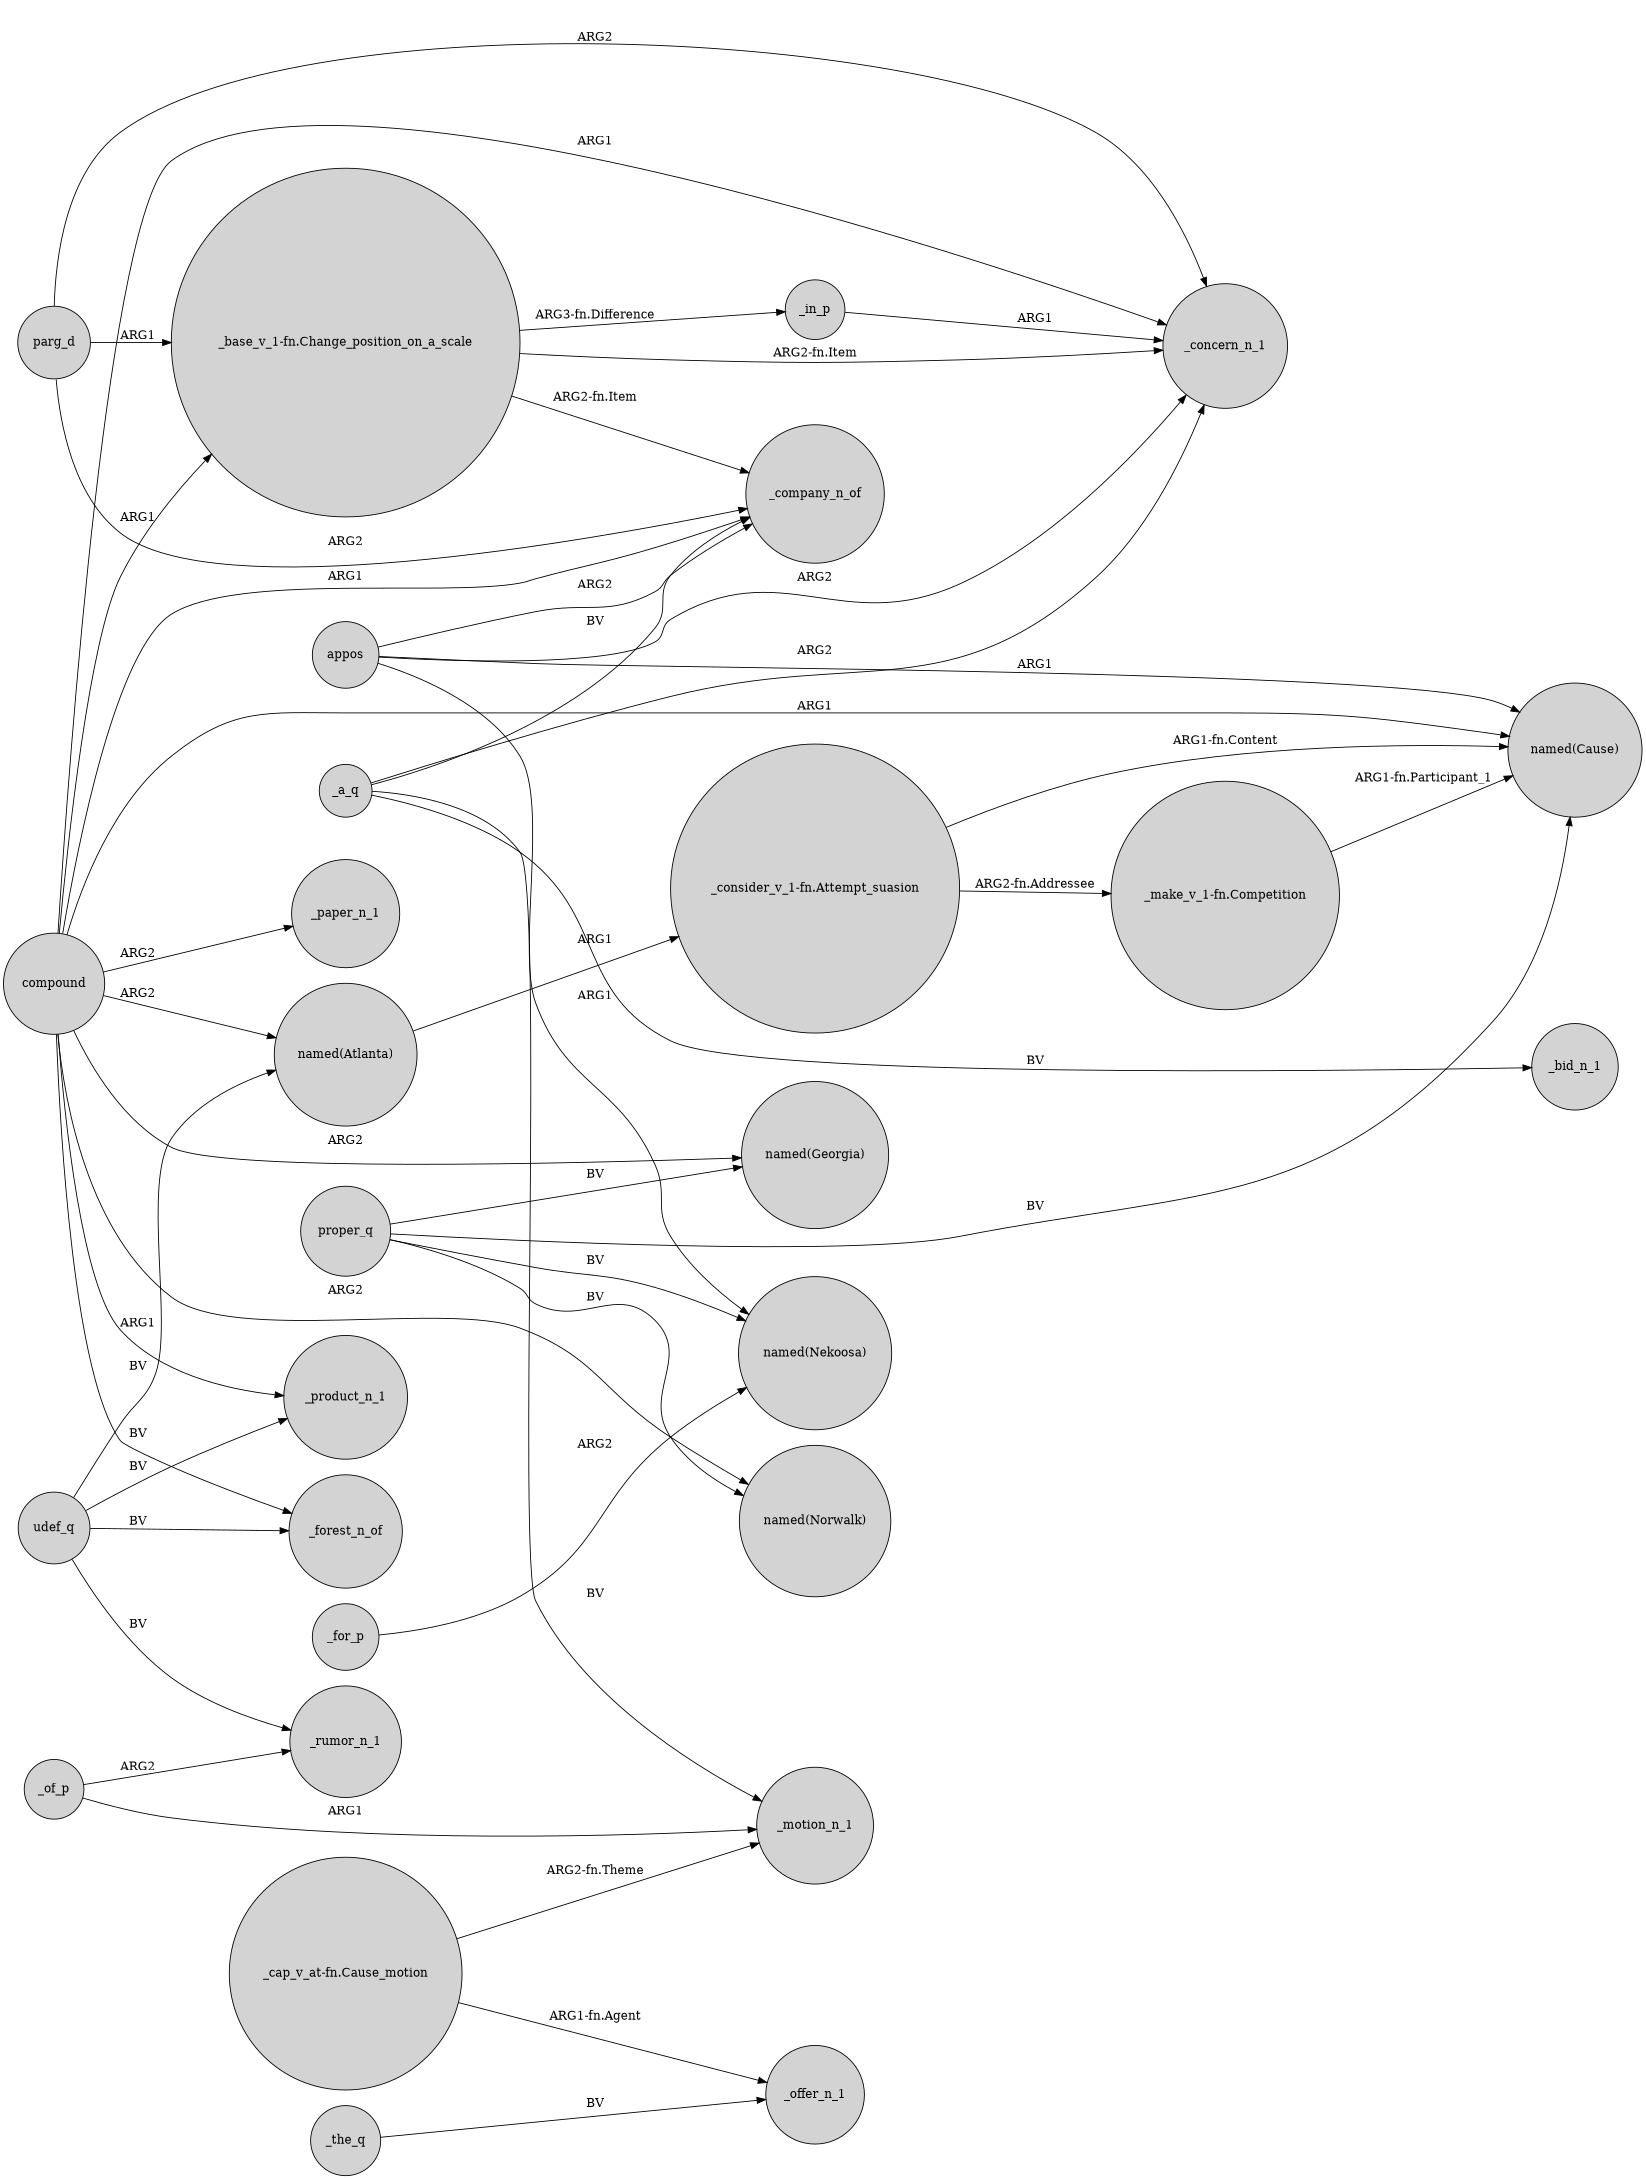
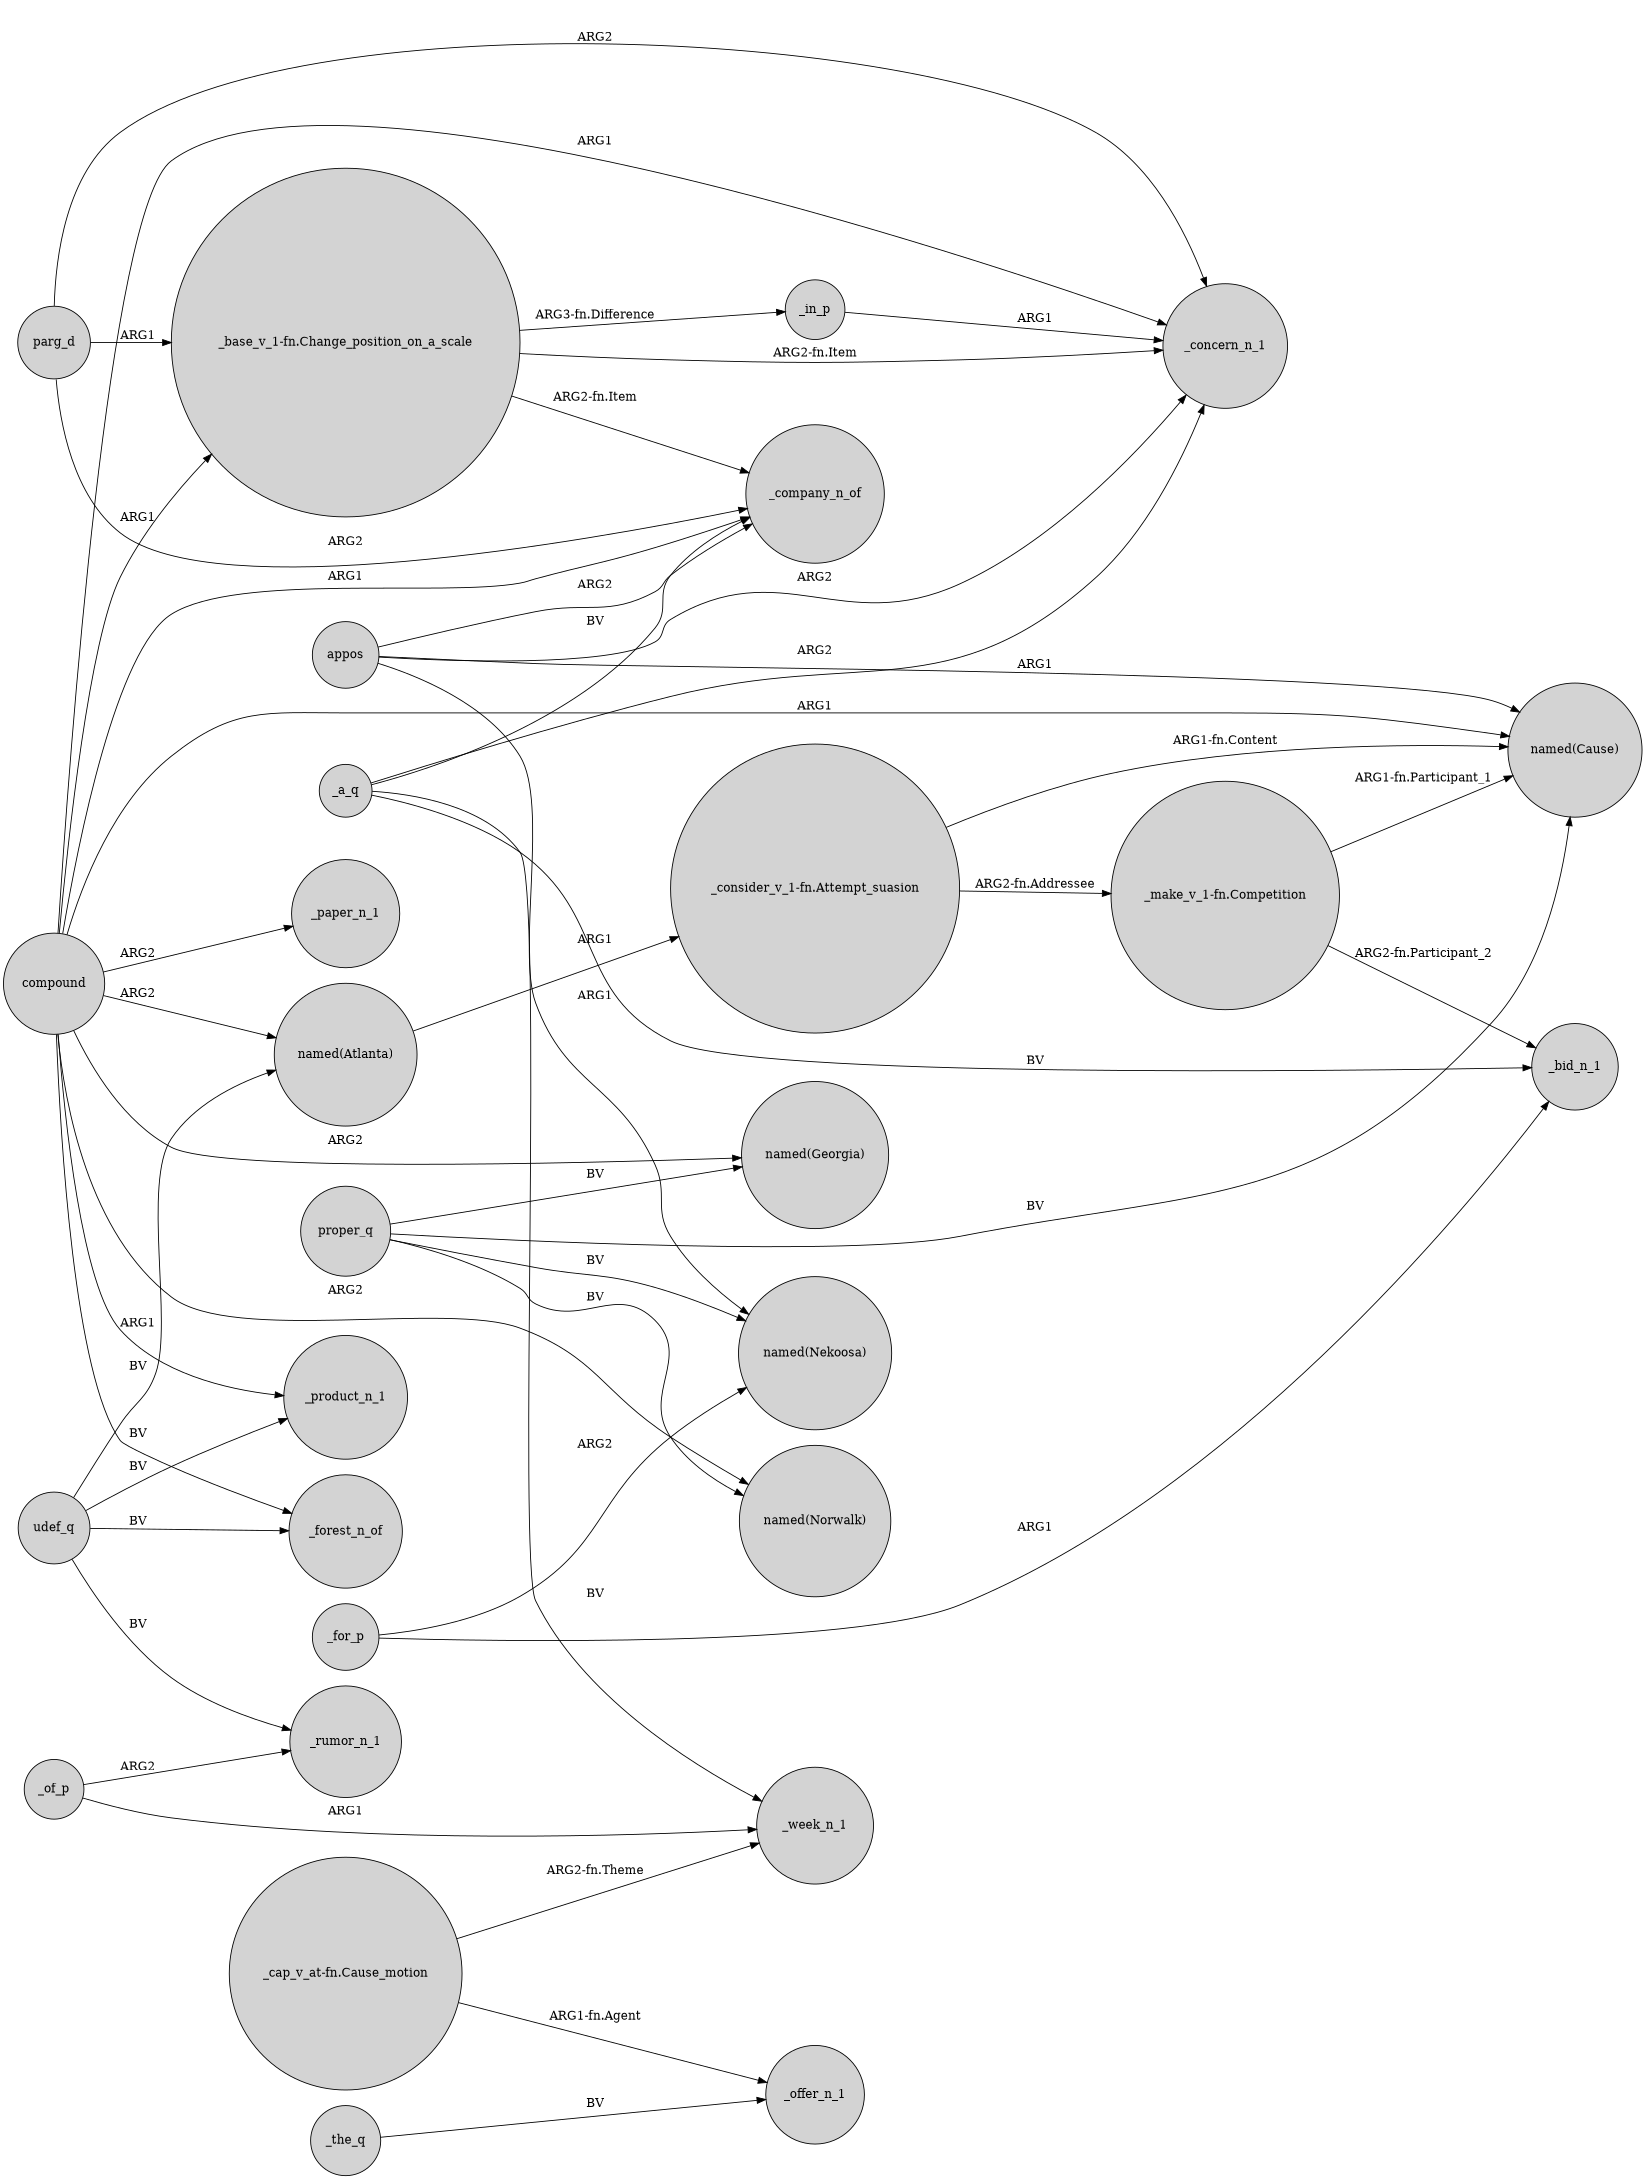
none -> (1428, 995)
none -> (1045, 1563)
(815, 1826) -> (815, 1826)
